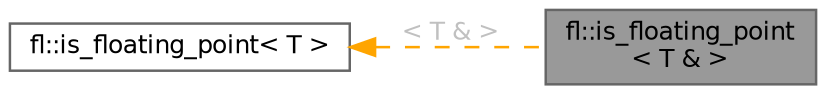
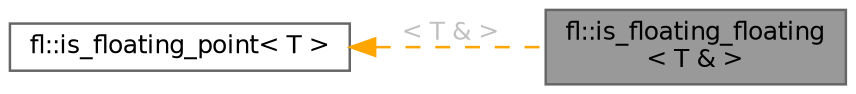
(681, 47) -> (696, 47)
